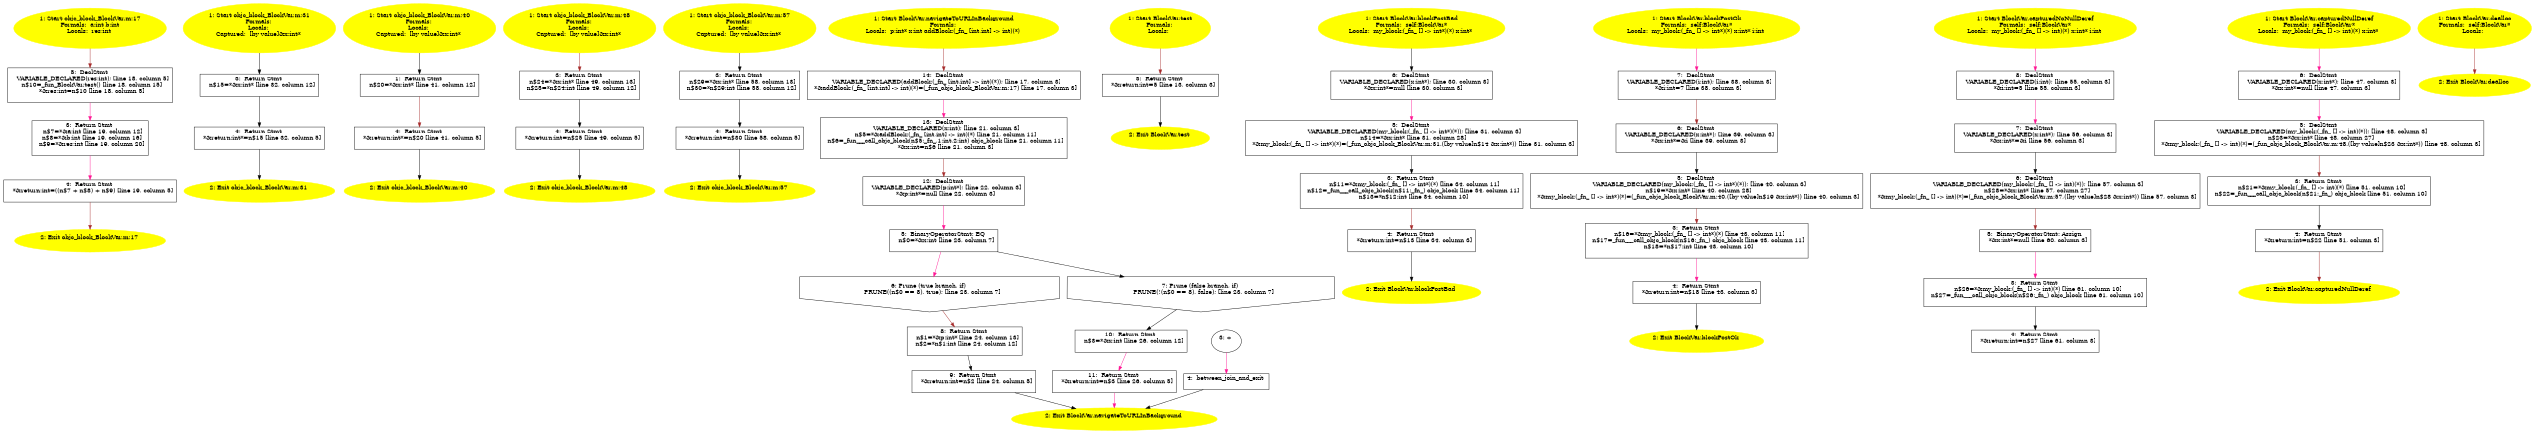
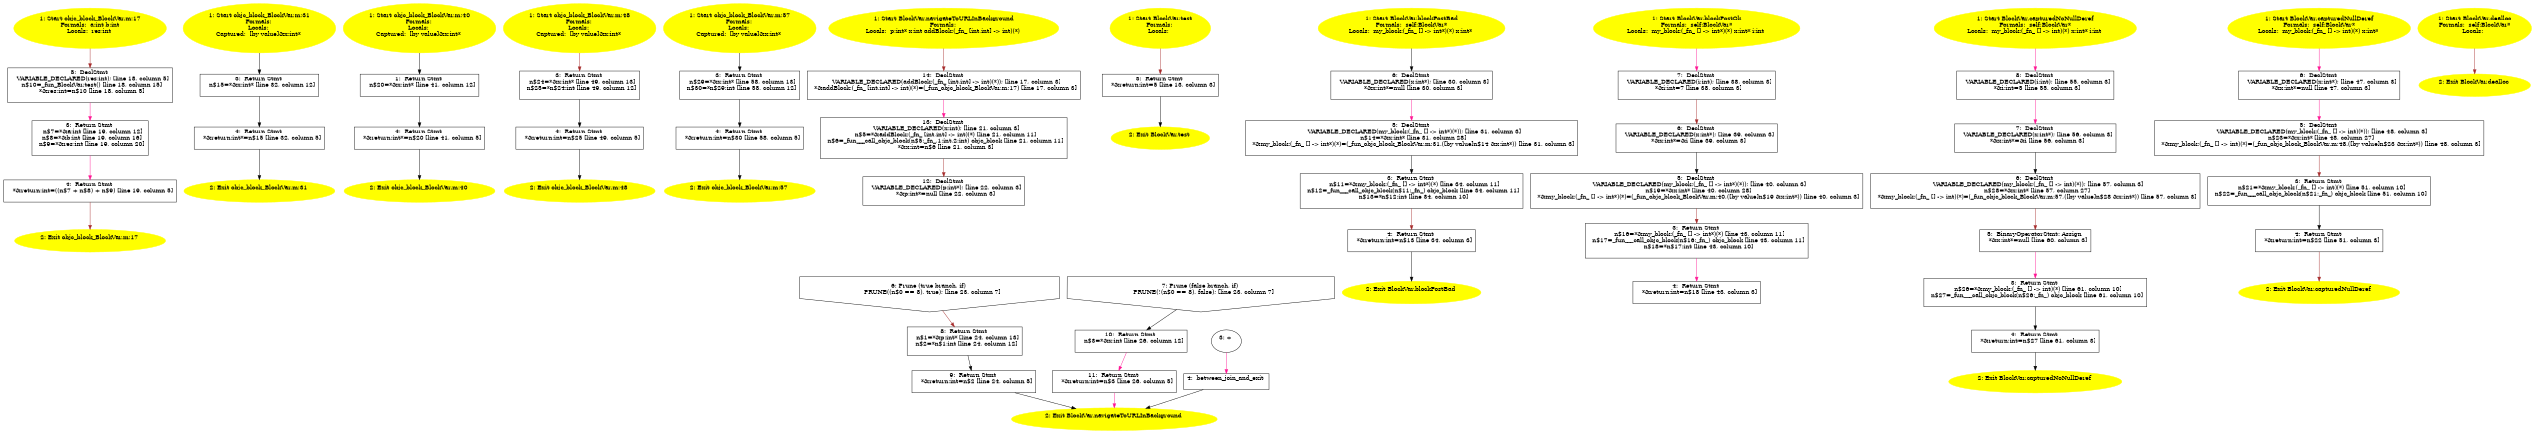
(420, 110) -> (420, 110)
(944, 241) -> none
(1697, 341) -> none
none -> (2035, 382)
